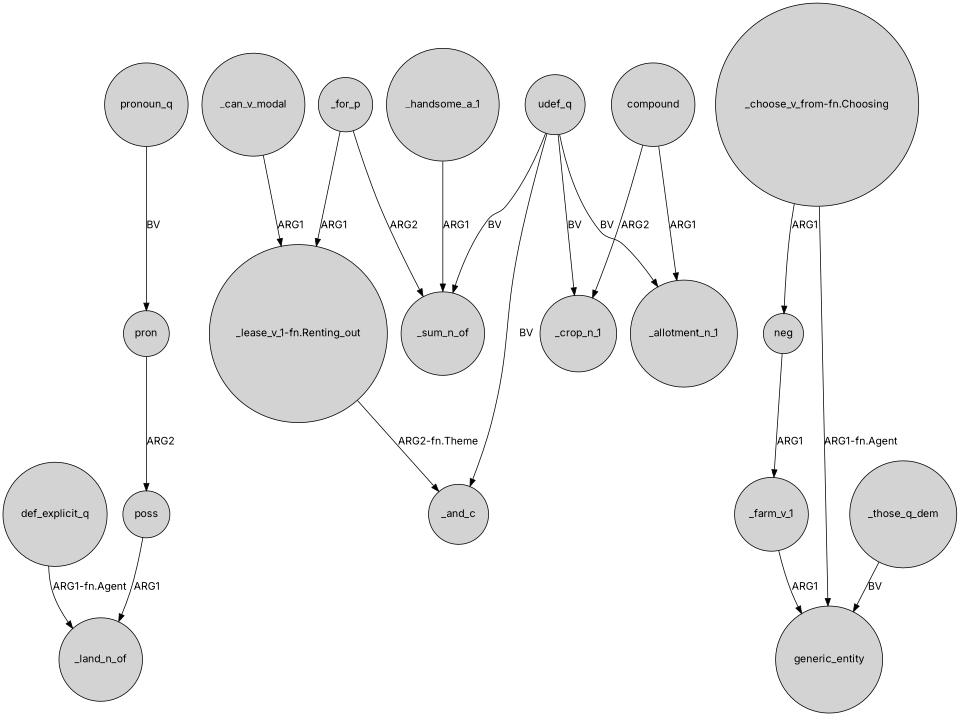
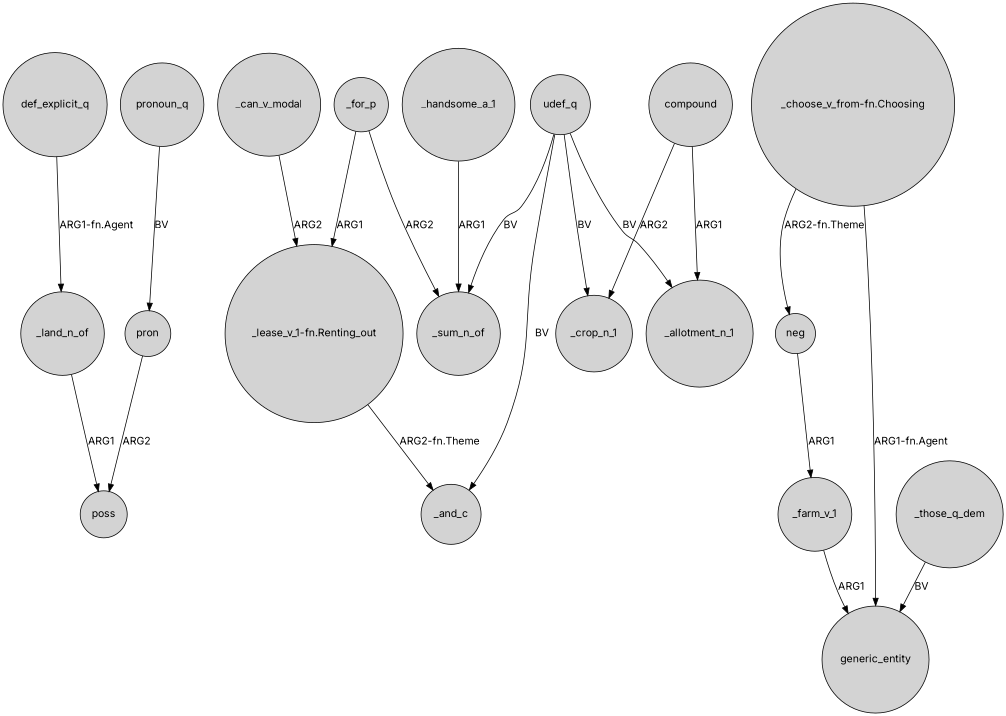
(291, 225) -> (308, 225)
(805, 225) -> (825, 225)
(135, 577) -> (84, 429)
